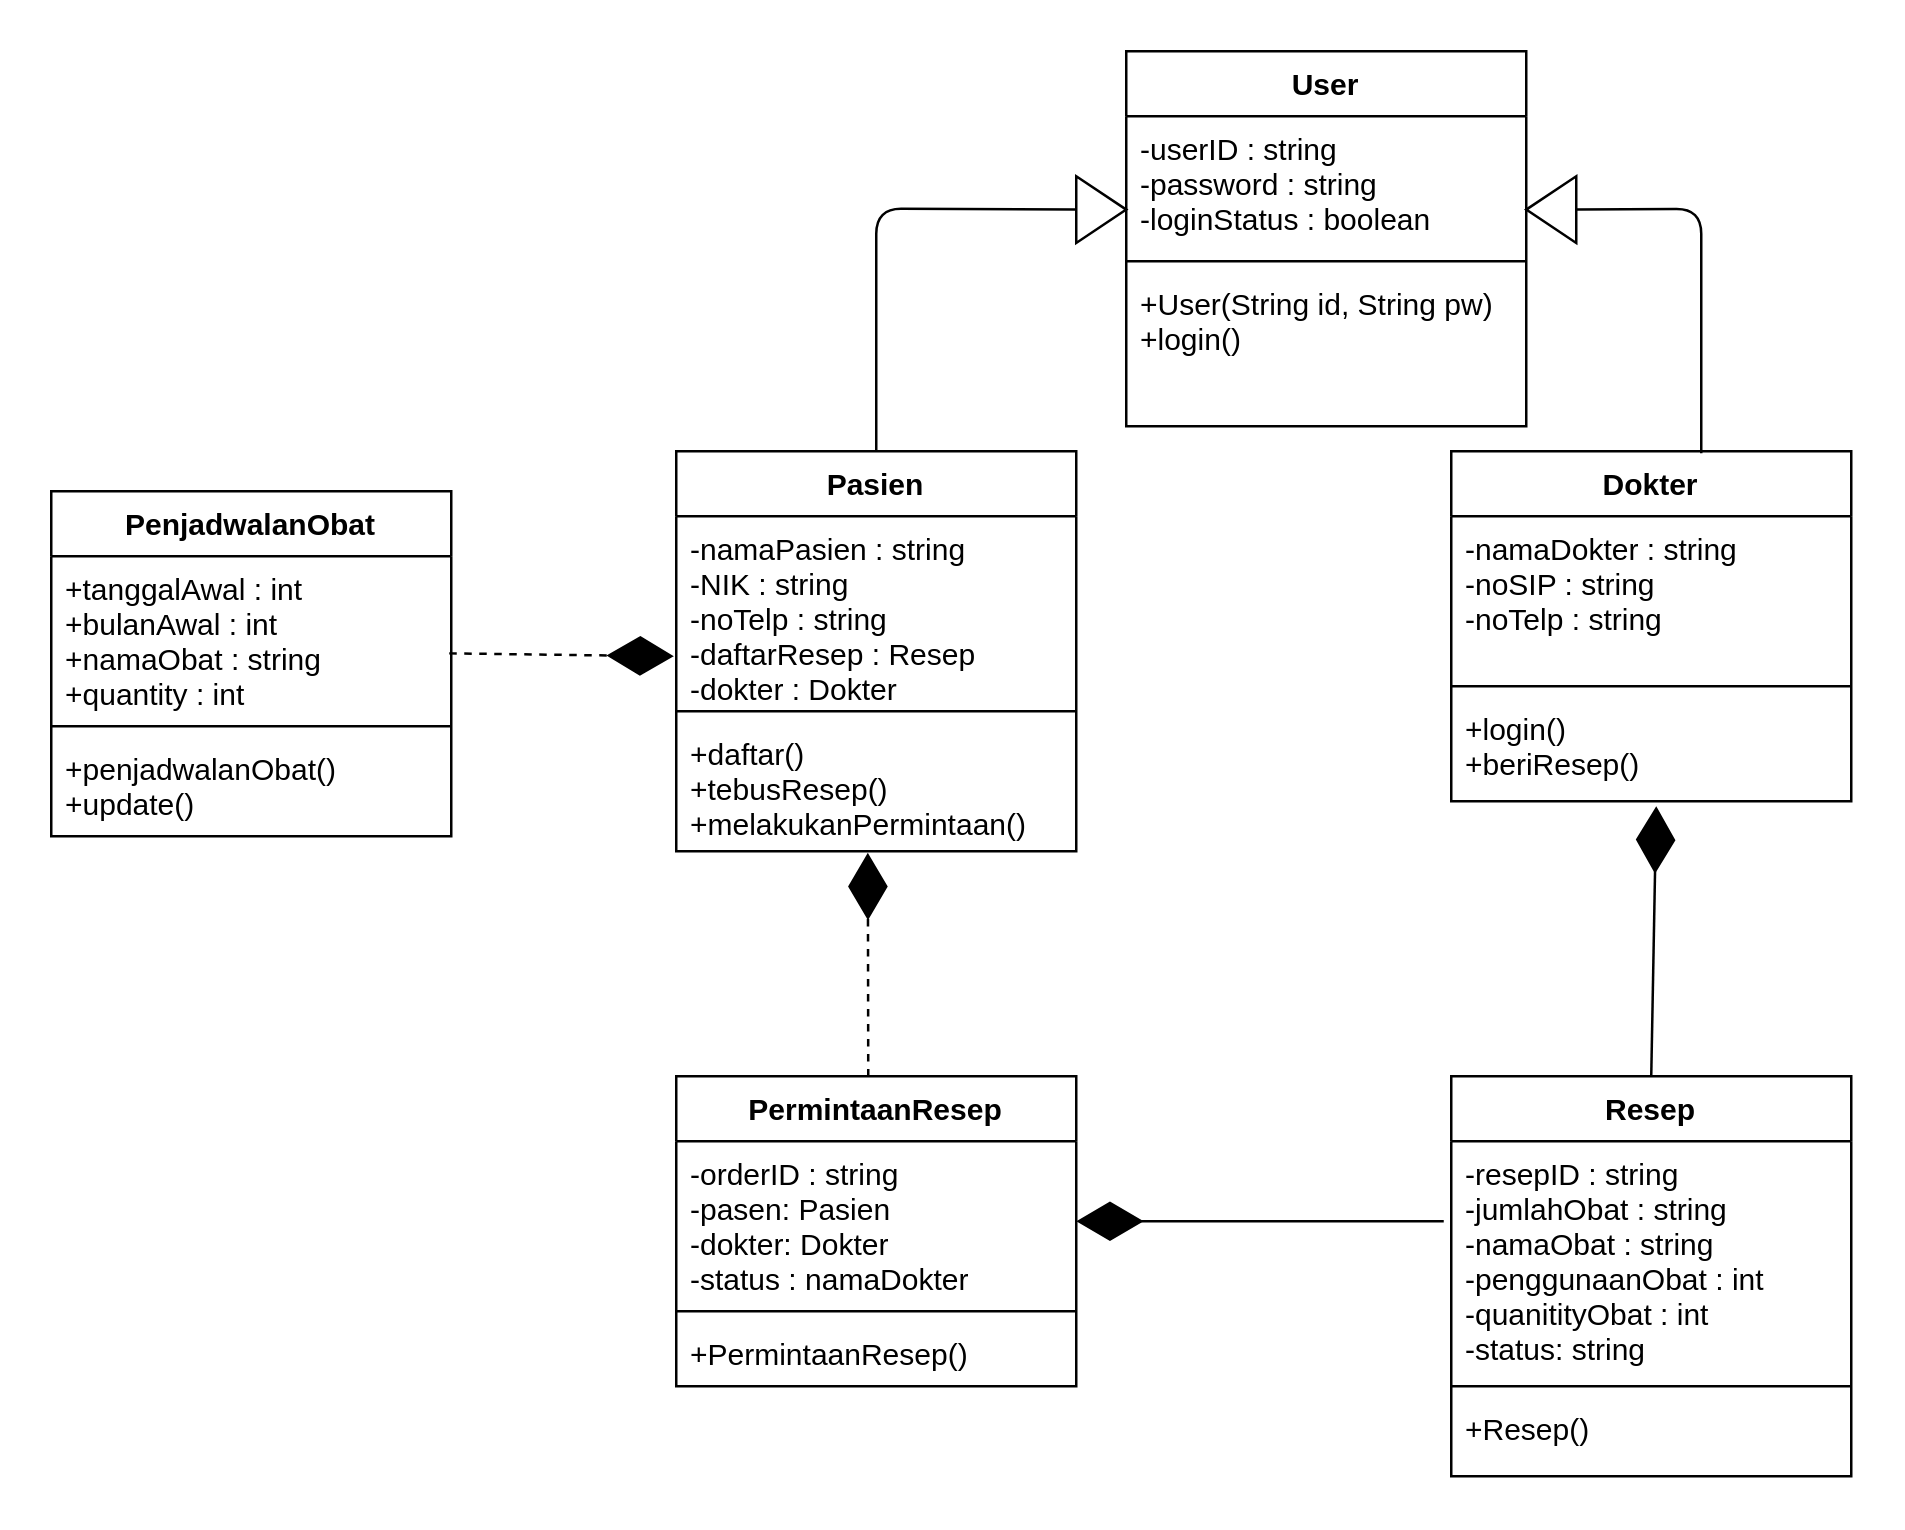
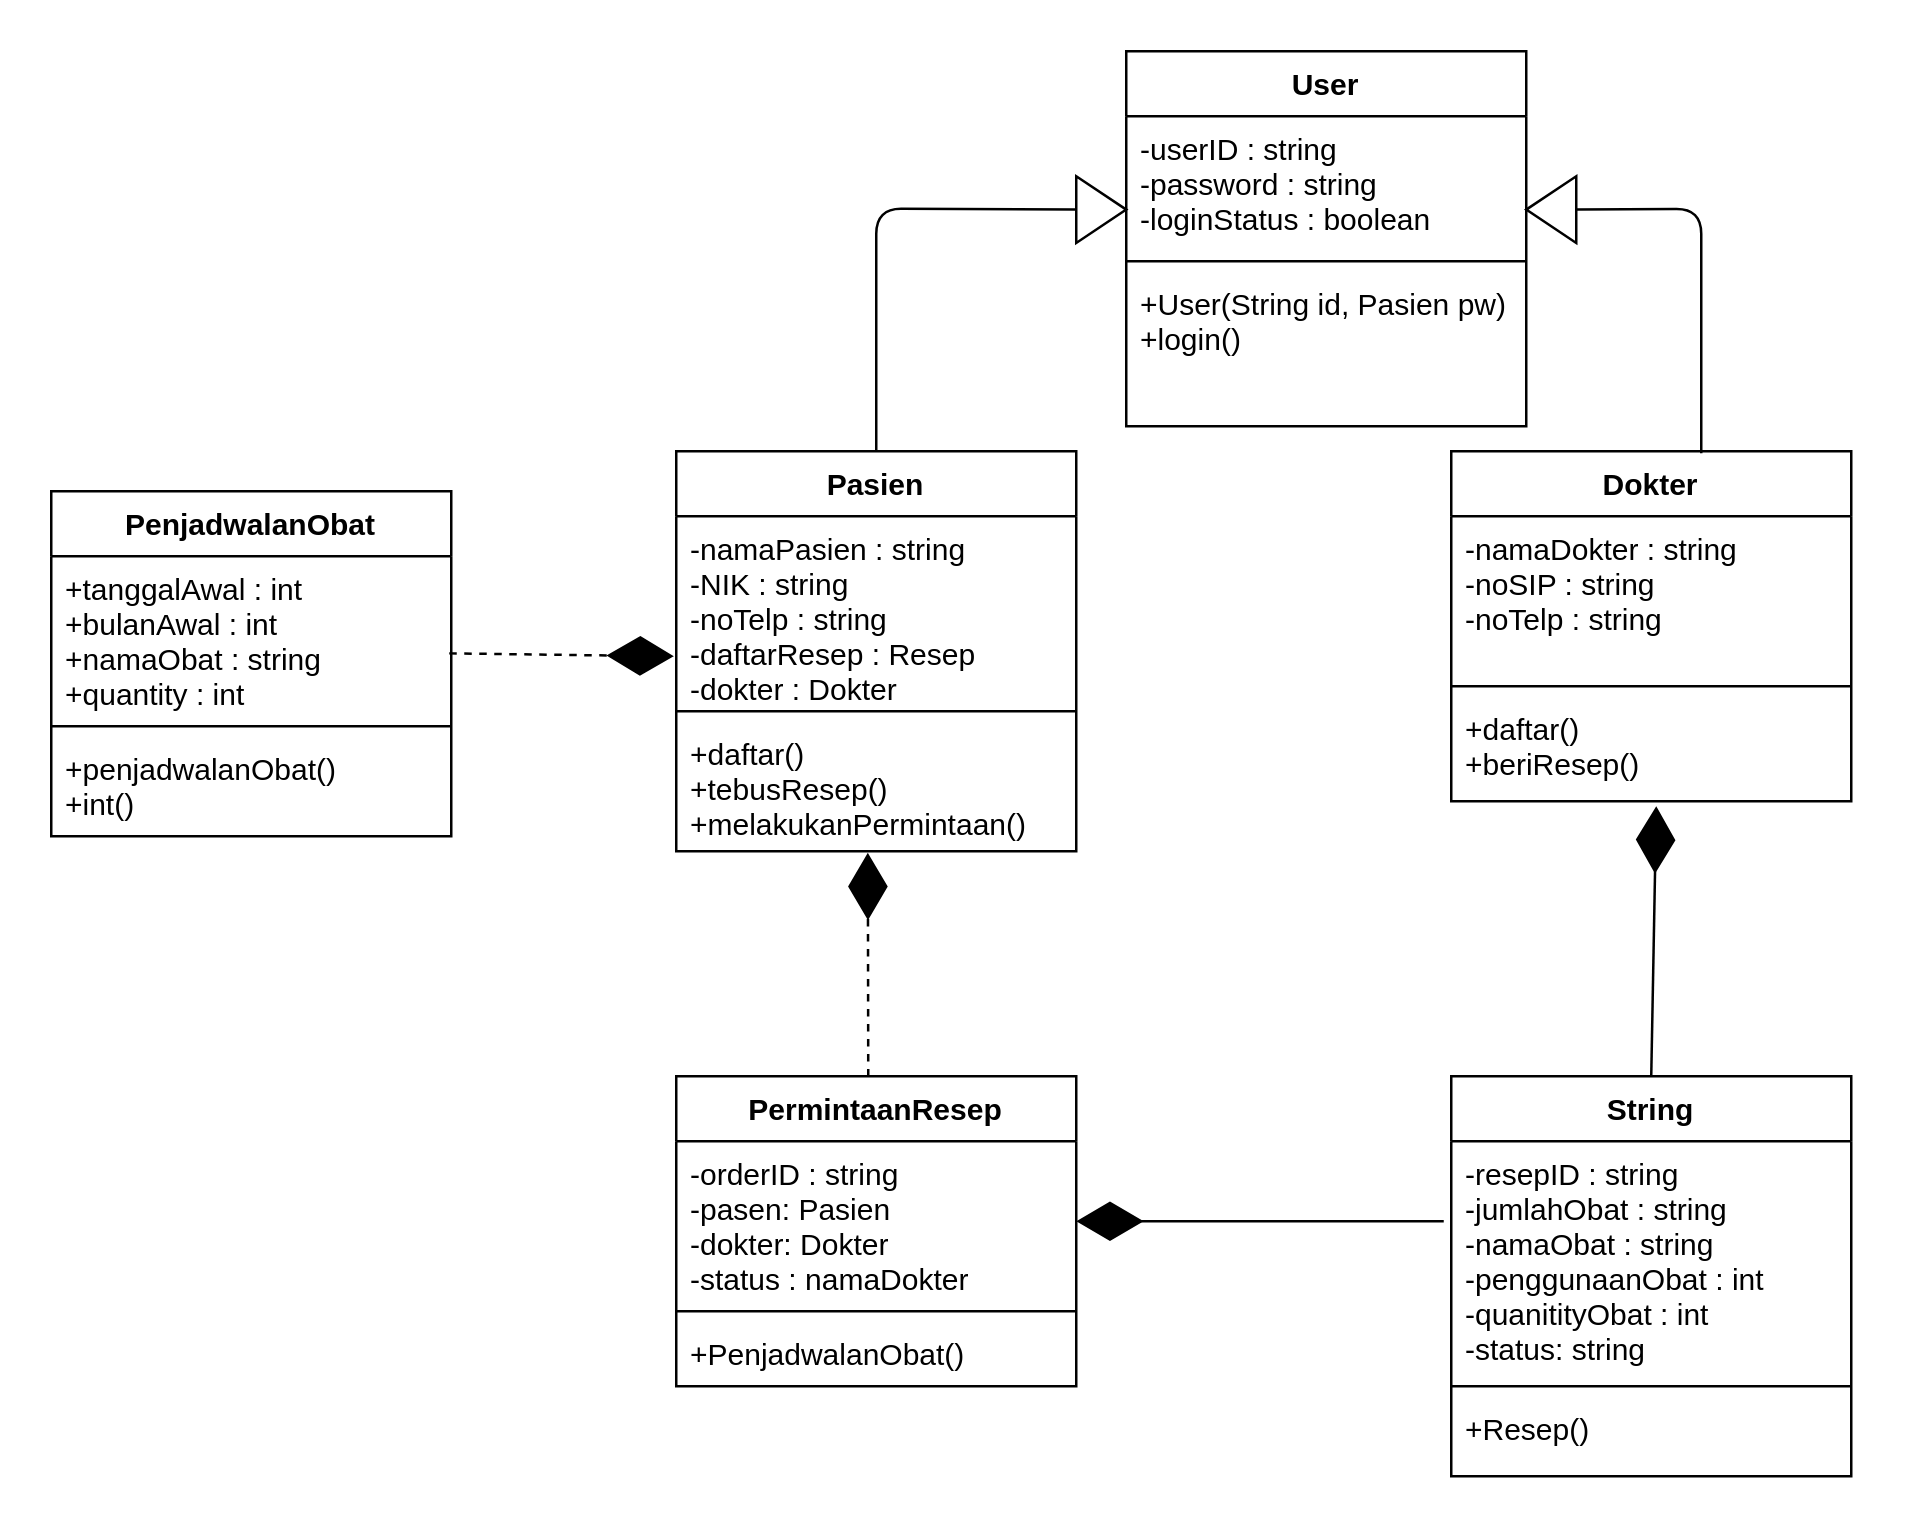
(1340, 305) -> (1340, 305)
(1524, 730) -> (1541, 730)
(212, 770) -> (212, 770)
(1650, 1110) -> (1650, 1110)
(837, 1355) -> (837, 1355)
